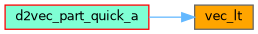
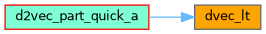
(224, 17) -> (228, 17)
